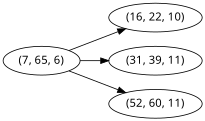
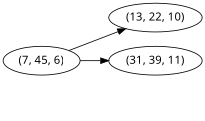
(155, 18) -> (155, 18)
(42, 61) -> (42, 61)
(155, 104) -> none
